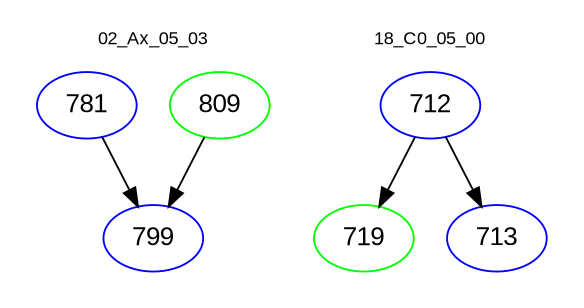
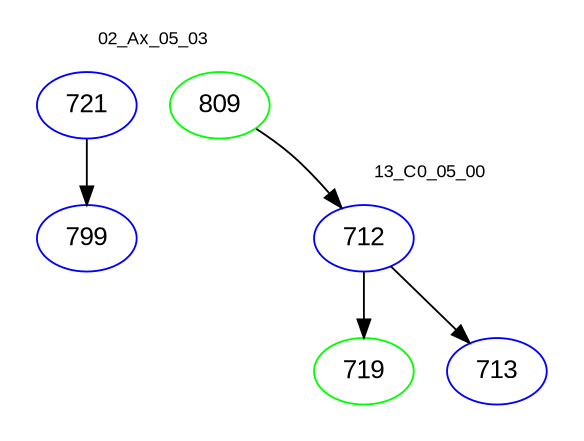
(430, 40) -> (430, 173)
(87, 105) -> (87, 105)
(191, 164) -> (311, 173)
